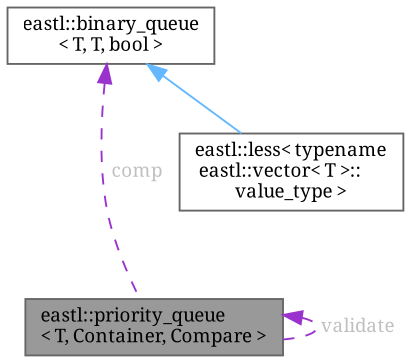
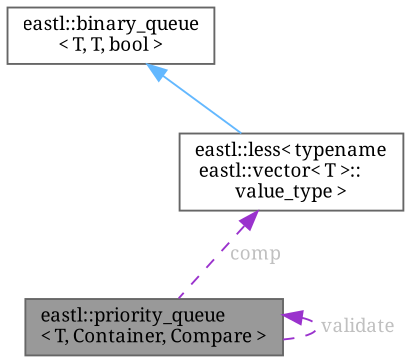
(104, 194) -> (212, 262)
